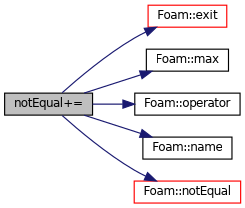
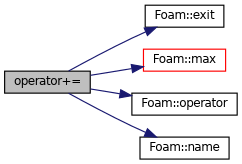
(187, 16) -> (185, 16)
(187, 60) -> (185, 60)
(49, 104) -> (47, 82)
(187, 192) -> none
